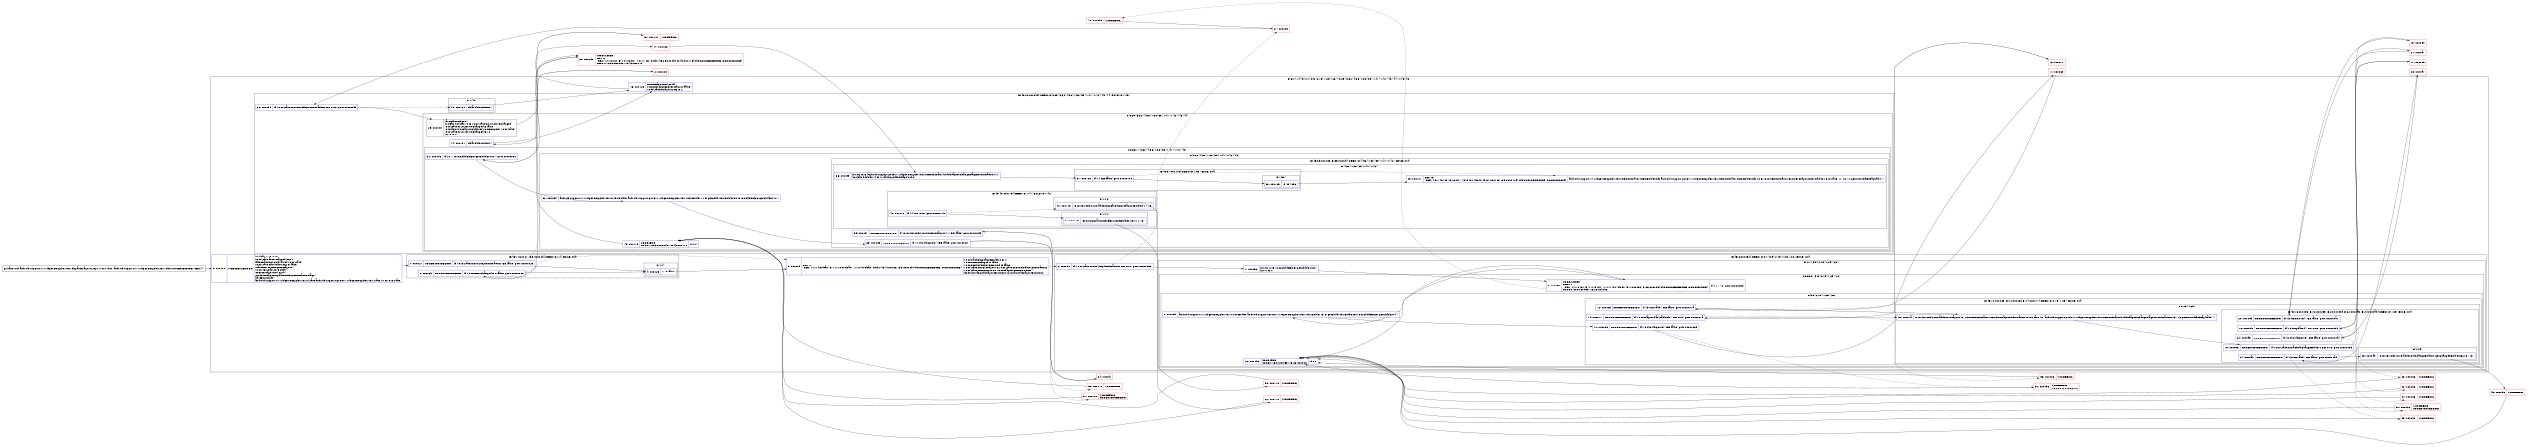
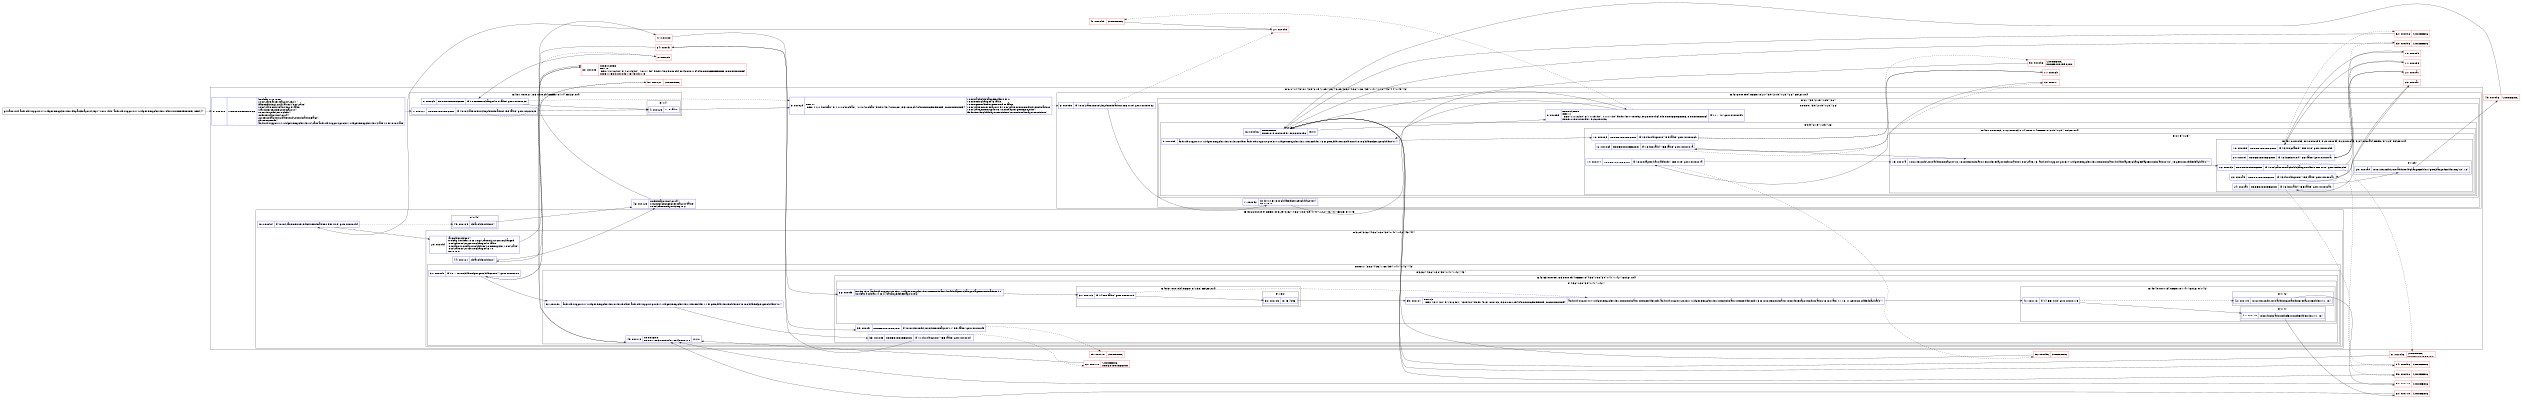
(241, 269) -> (242, 111)
none -> (1952, 301)
(847, 359) -> (539, 170)
